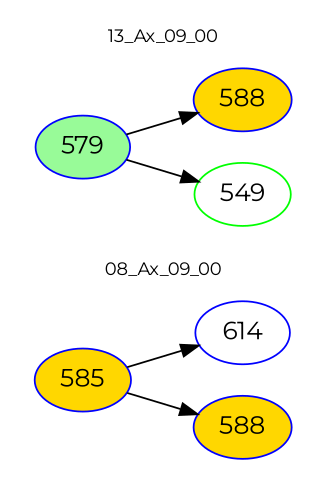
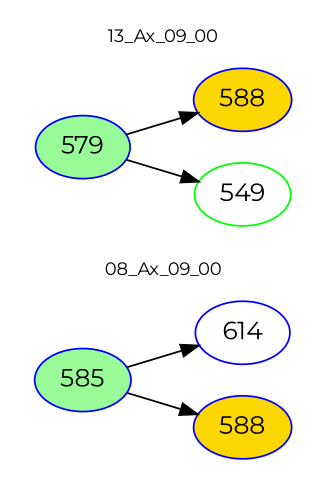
(83, 380) -> (83, 380)
